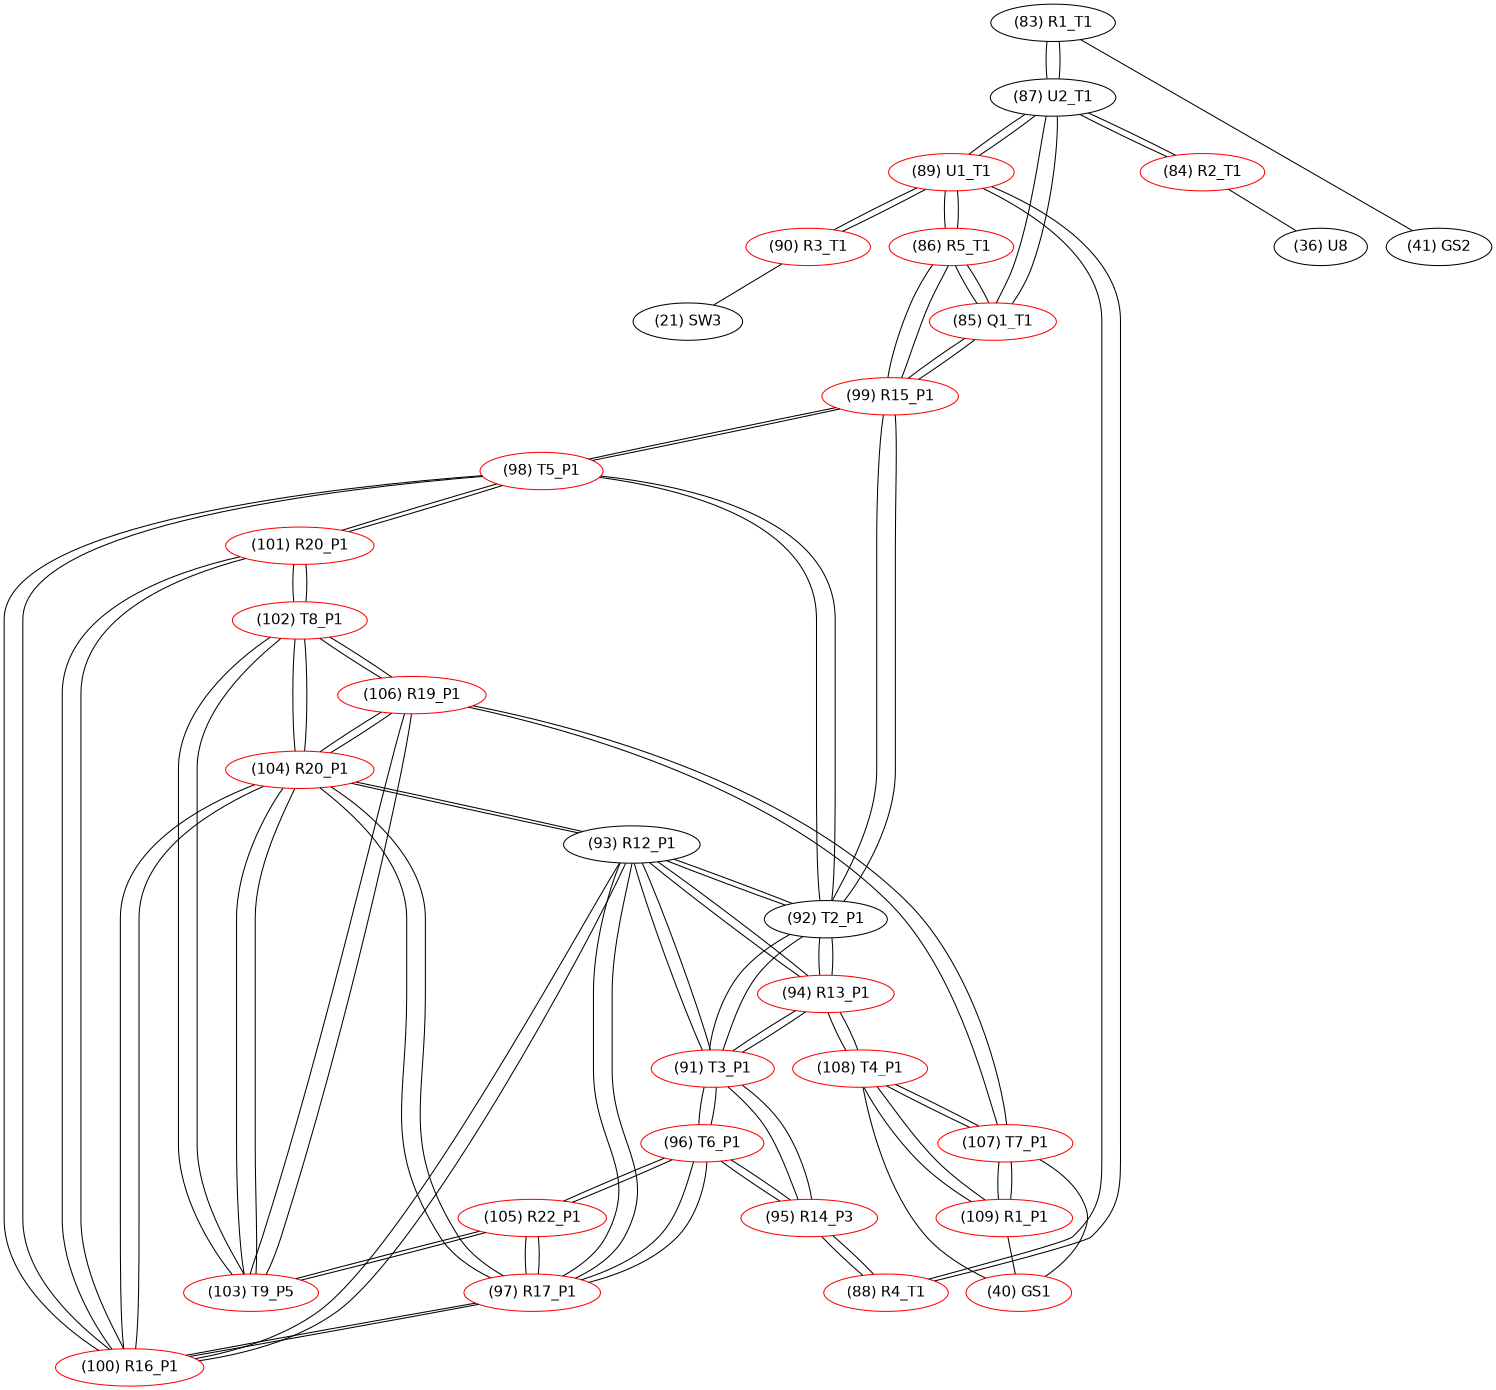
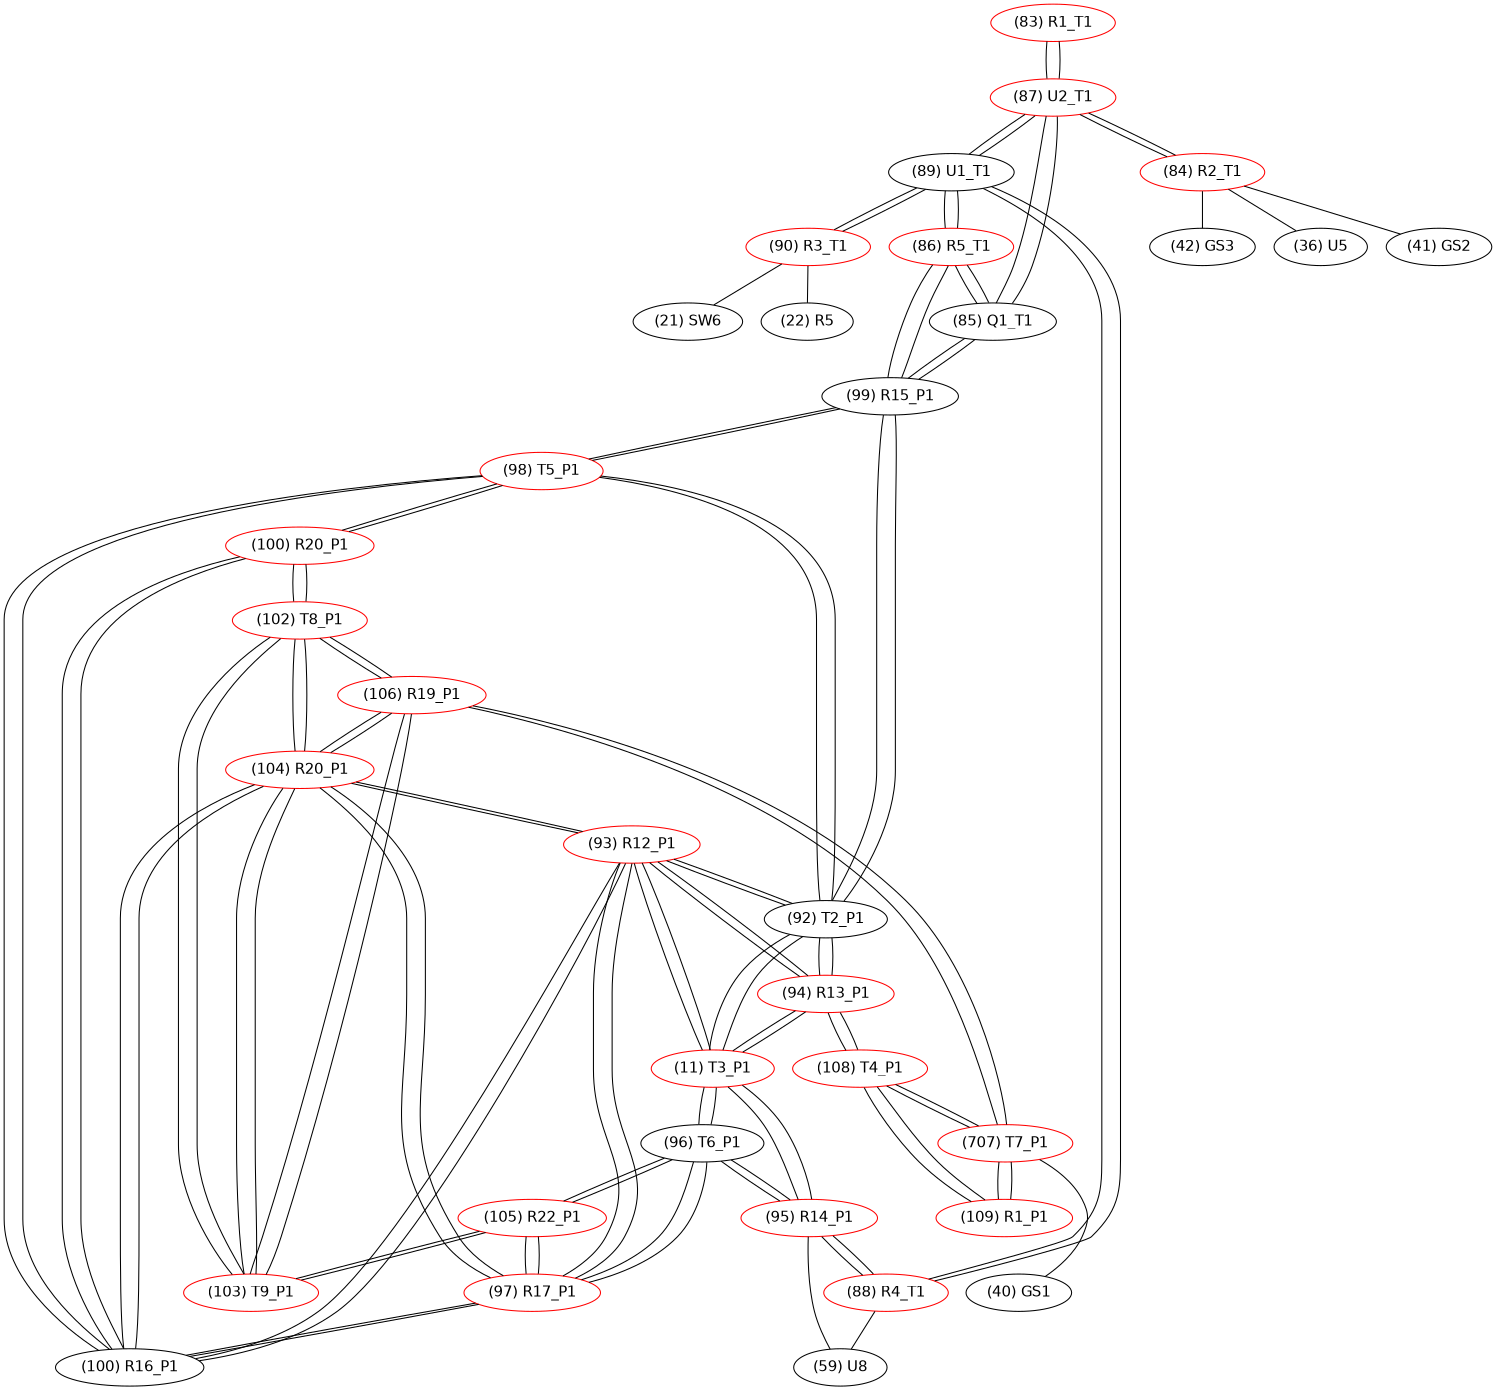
(1053, 23) -> (1053, 23)
(1053, 98) -> (1053, 98)
(1247, 135) -> (1322, 210)
(951, 172) -> (951, 172)
none -> (1202, 247)
(1321, 247) -> (1321, 247)
(688, 322) -> (688, 322)
none -> (807, 322)
(993, 322) -> (993, 322)
(890, 396) -> (890, 396)
(300, 546) -> (300, 546)
(632, 845) -> (632, 845)
(713, 1069) -> (713, 1069)
(702, 1143) -> (702, 1143)
(1005, 1143) -> (1005, 1143)
(901, 1199) -> none
(809, 1218) -> (809, 1218)
(1010, 1250) -> none
(251, 1293) -> (251, 1293)
(1019, 1293) -> (1019, 1293)
(130, 1367) -> (130, 1367)
none -> (840, 1367)
